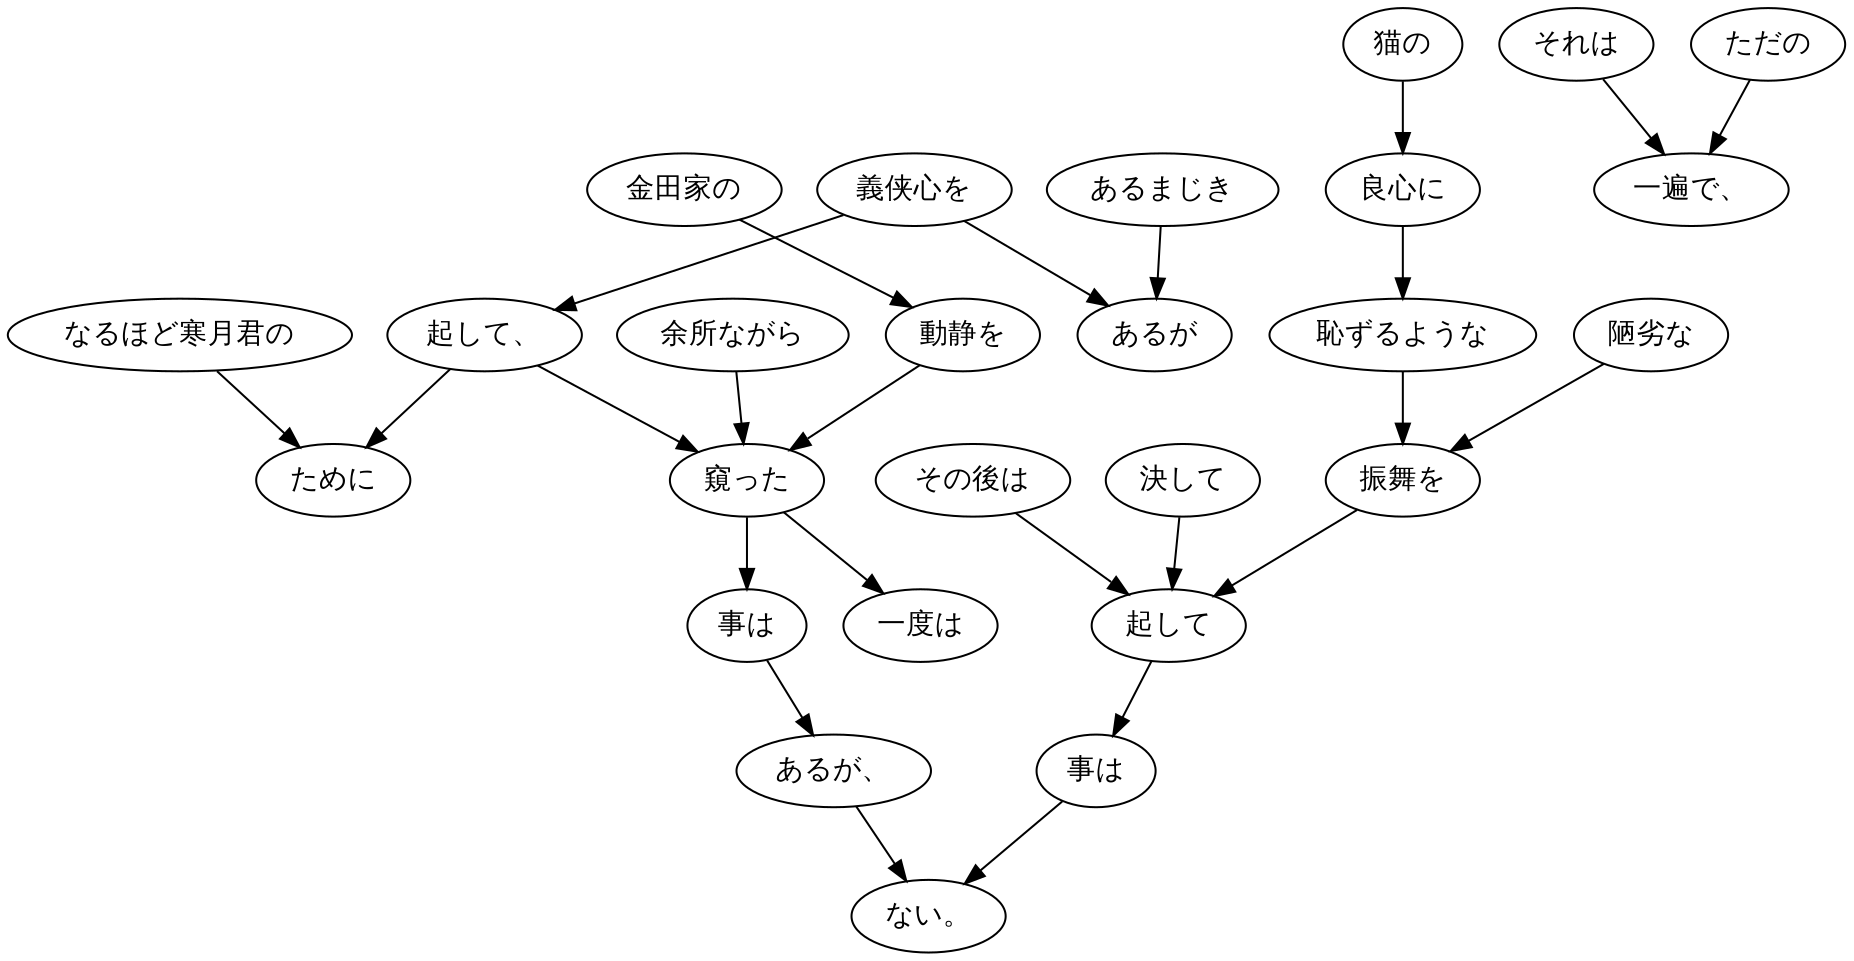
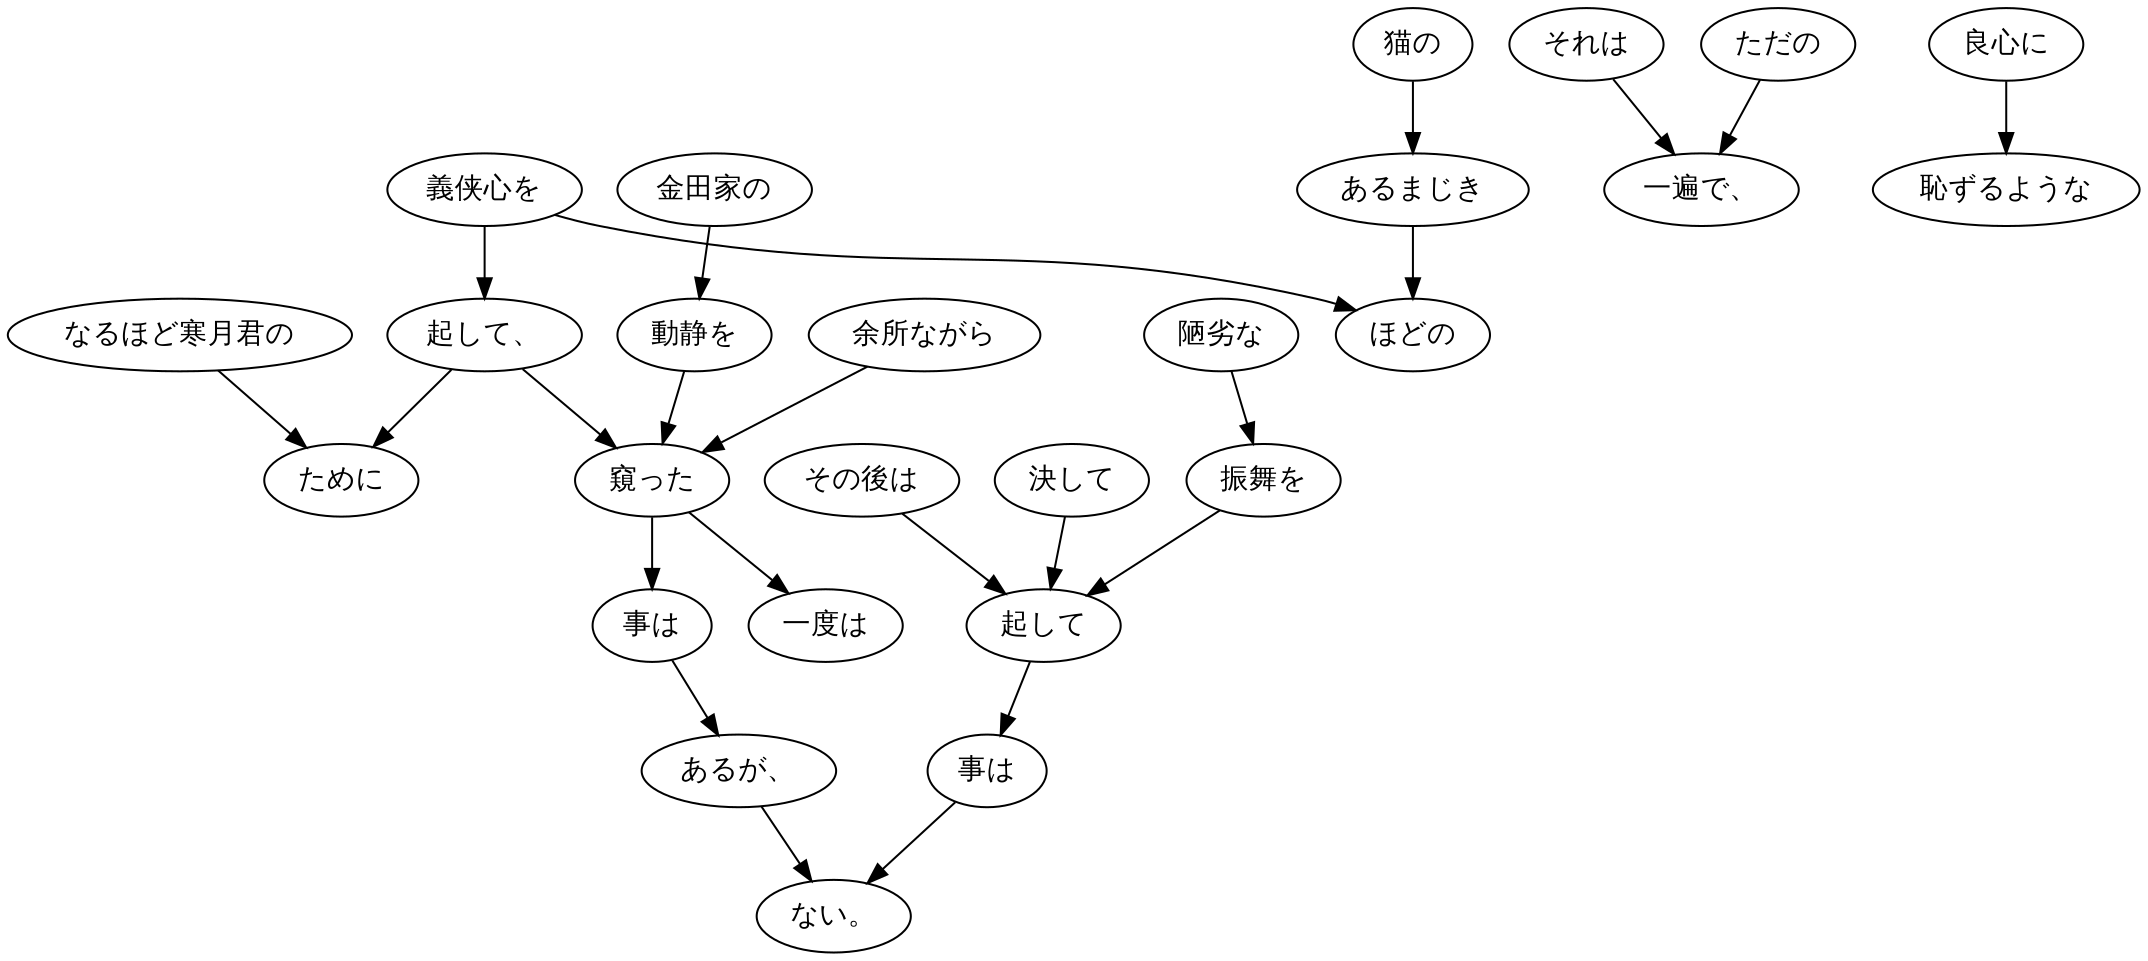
(1403, 107) -> (1413, 107)
(1155, 335) -> (1413, 335)
(1403, 398) -> none
